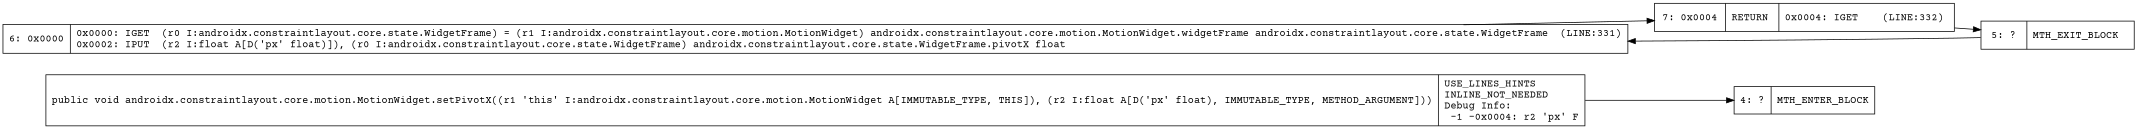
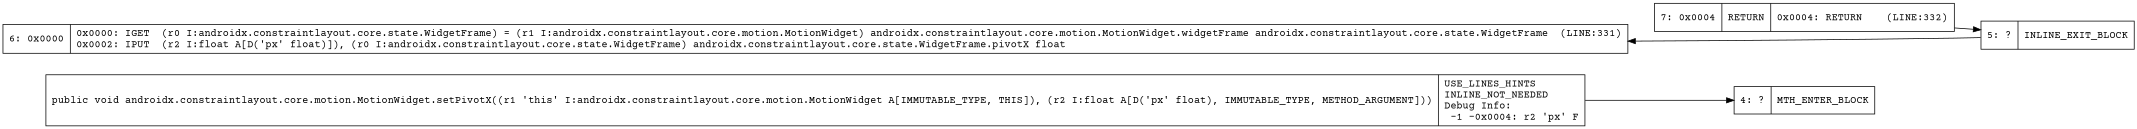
(1864, 17) -> (1863, 17)
(1555, 23) -> none
(2076, 35) -> (2076, 35)
